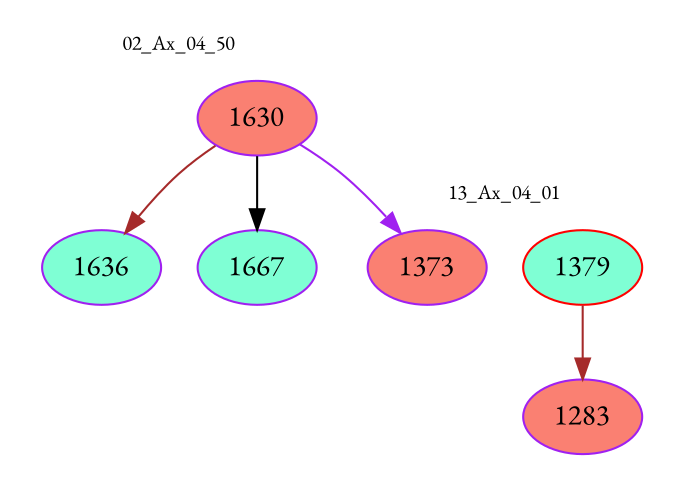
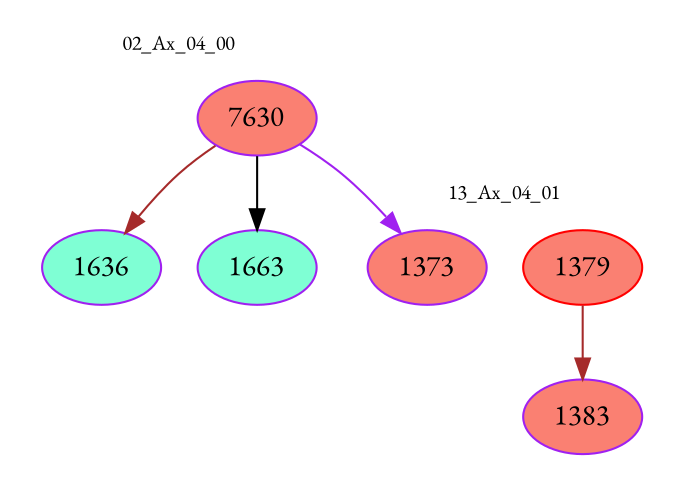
(179, 45) -> (179, 45)
(257, 118) -> (257, 118)
(257, 267) -> (257, 267)
(583, 267) -> (583, 267)
(583, 417) -> (583, 417)
